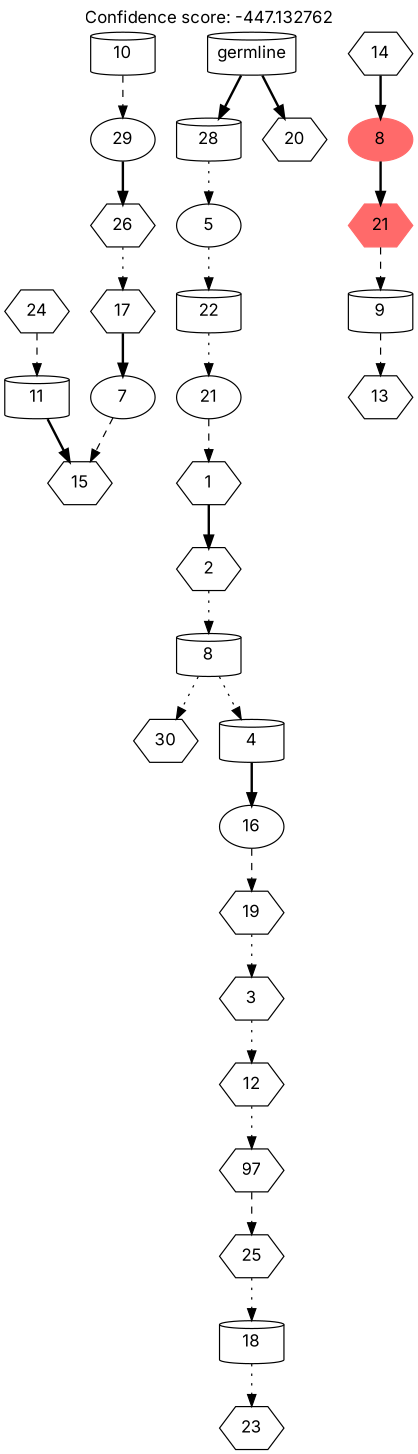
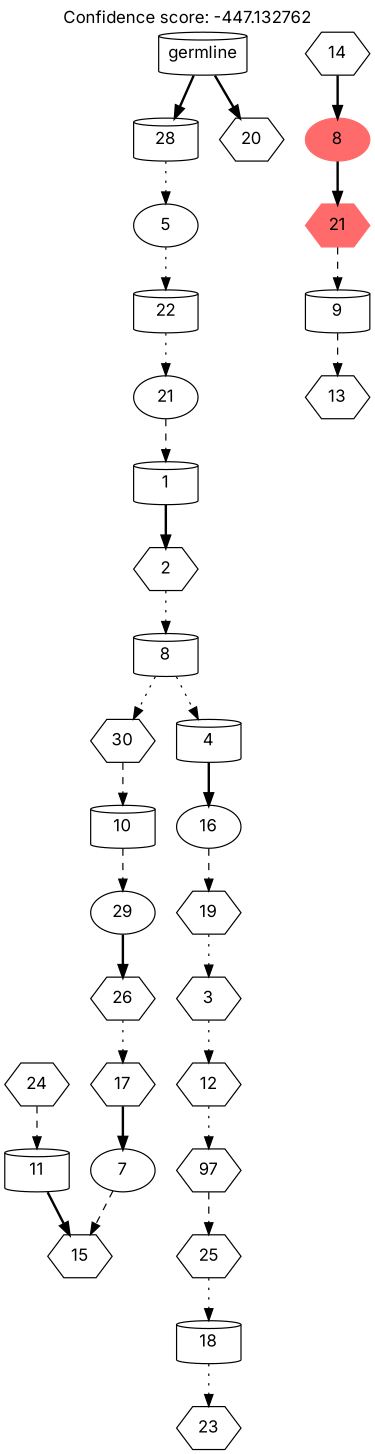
(209, 483) -> (166, 483)
none -> (123, 778)
